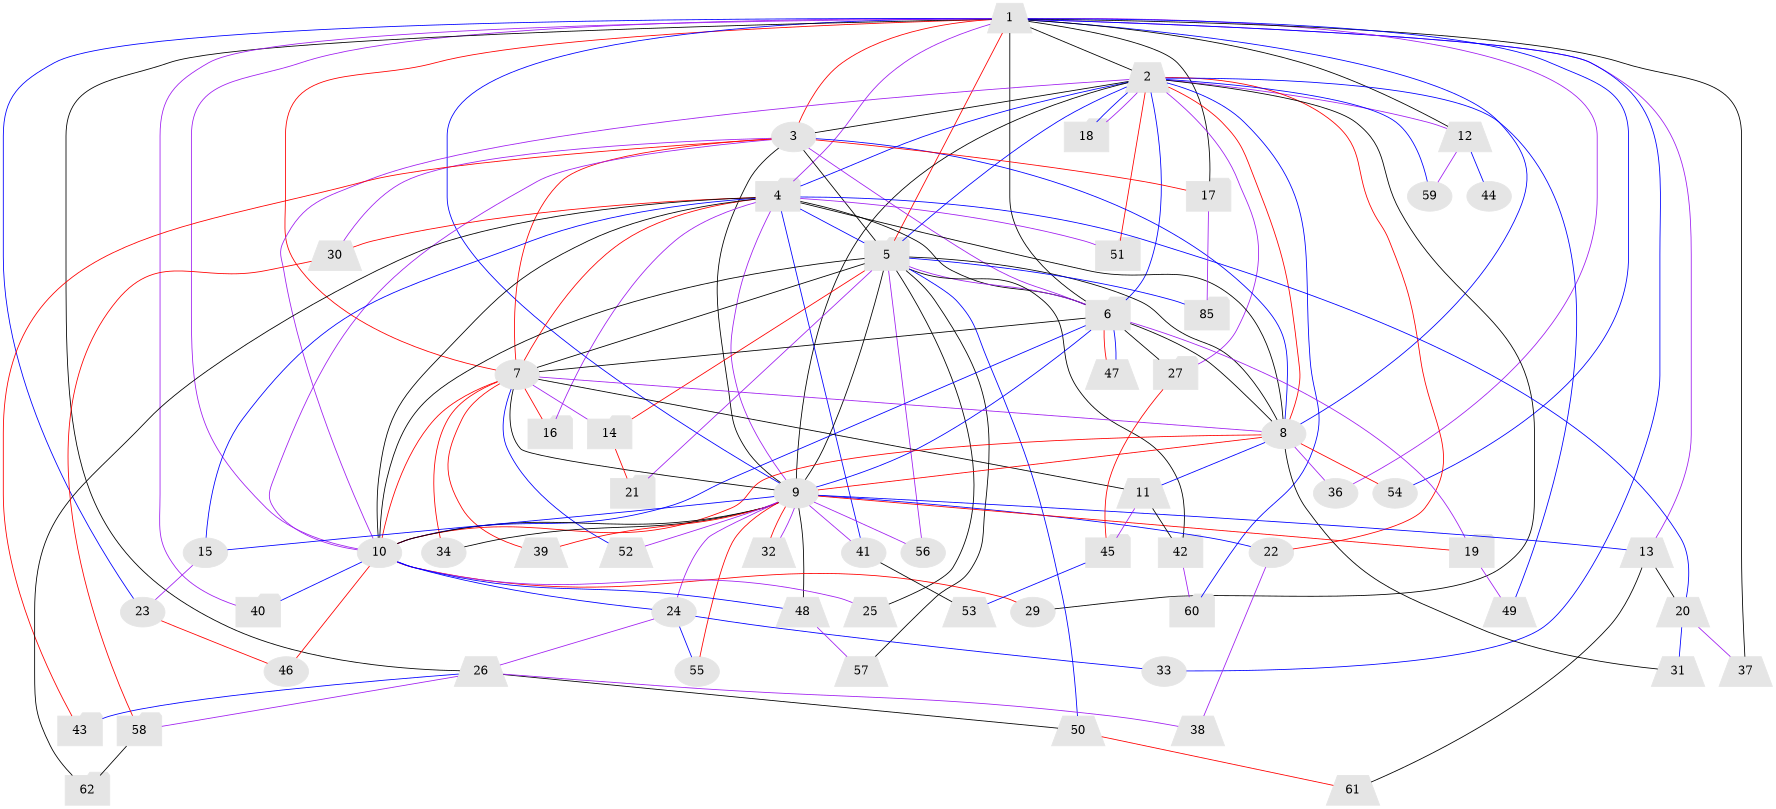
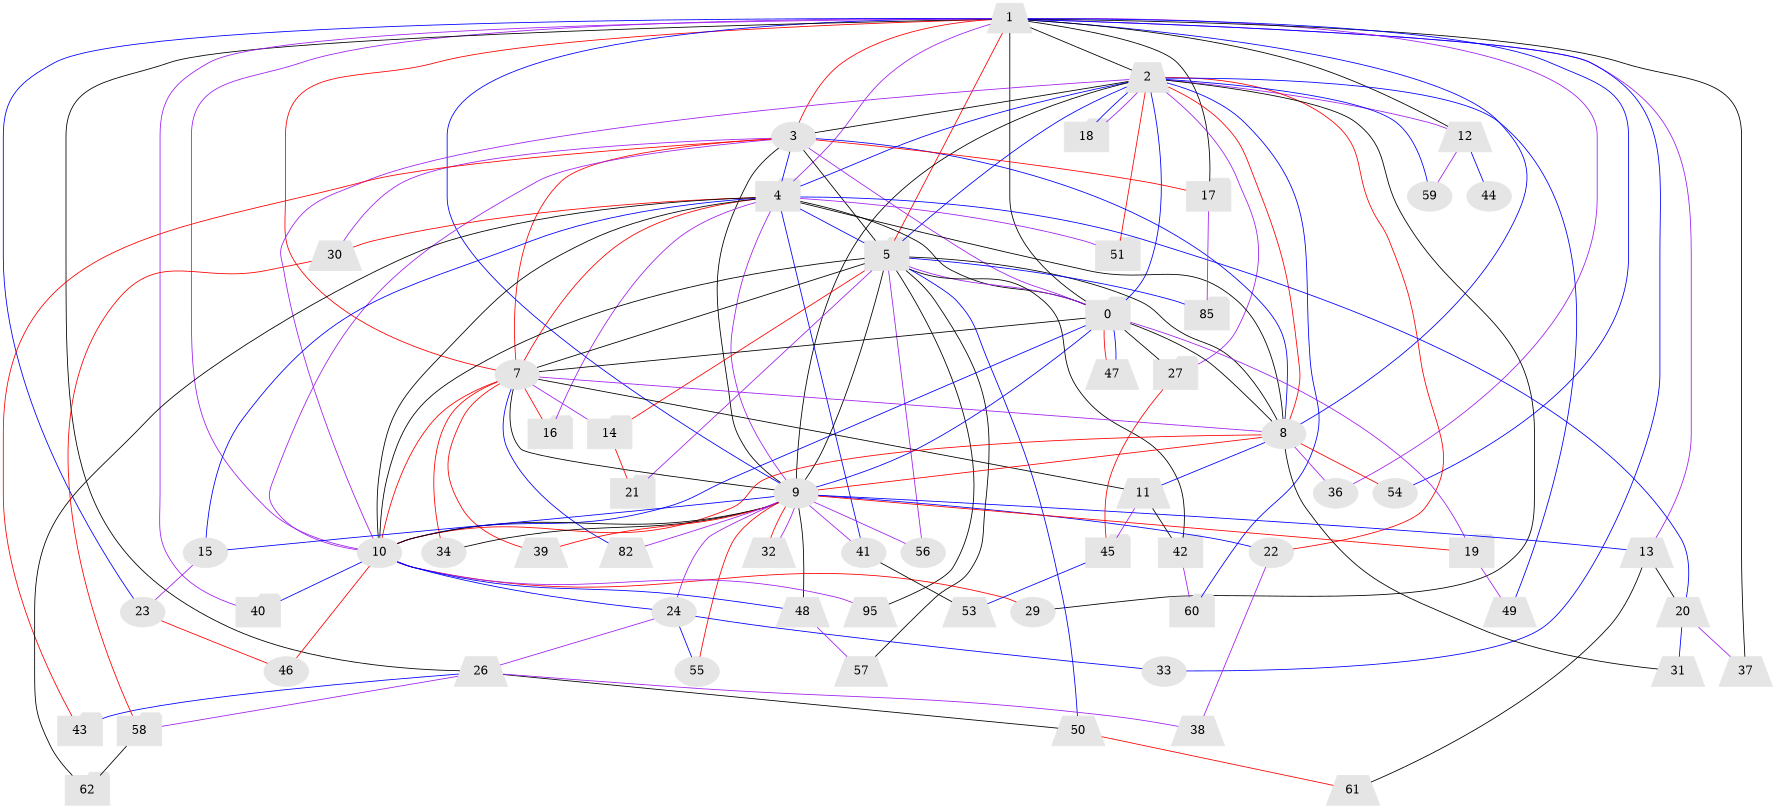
none -> (786, 167)
(1108, 315) -> (1108, 315)
(626, 553) -> (626, 553)
(870, 612) -> (870, 612)
